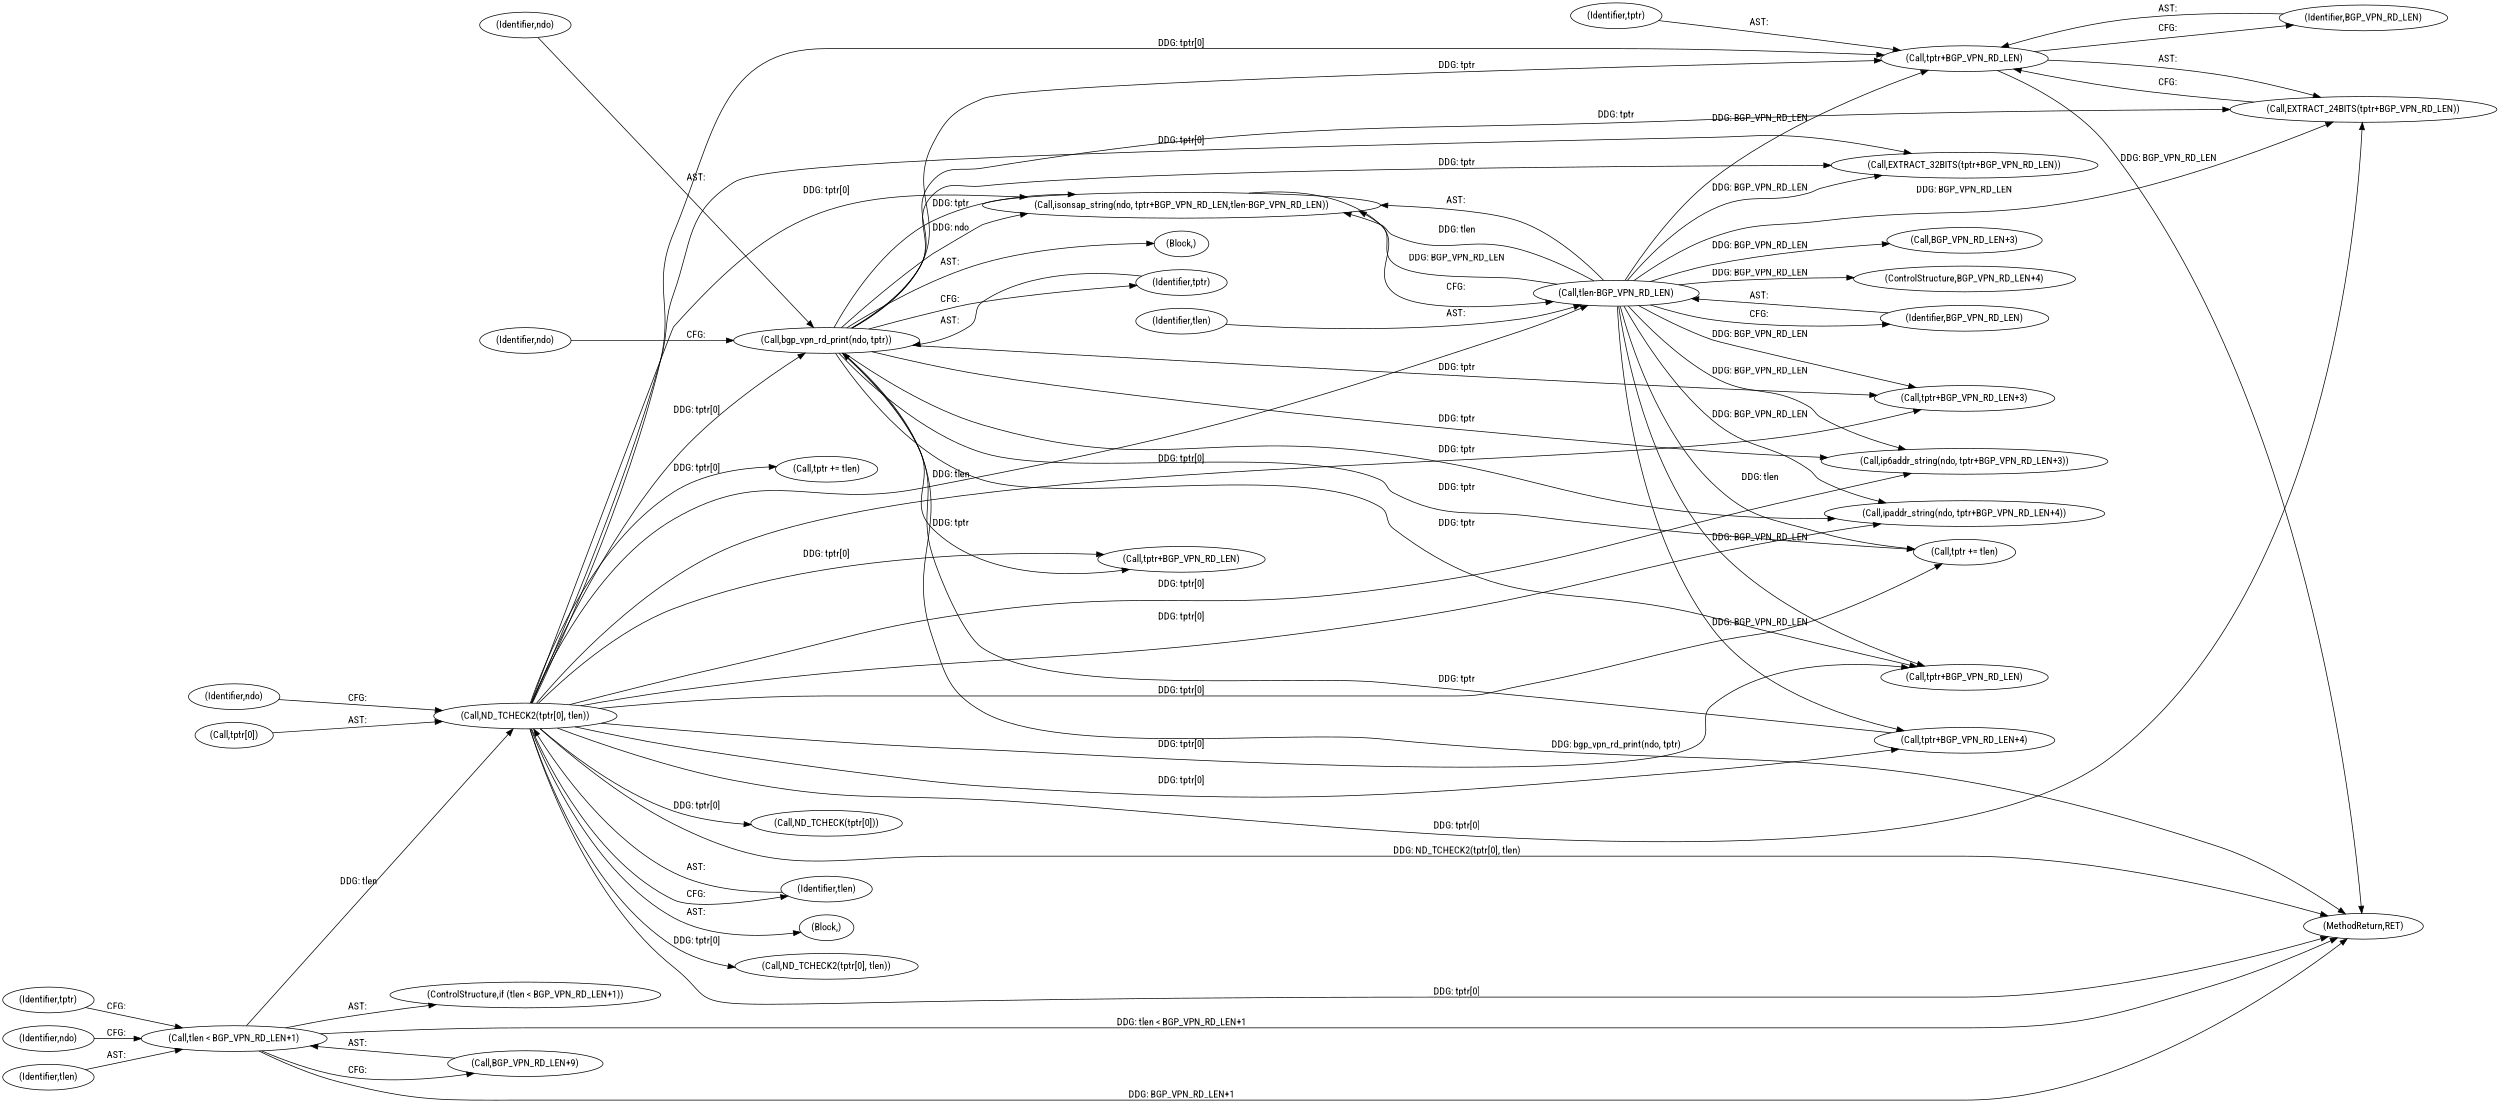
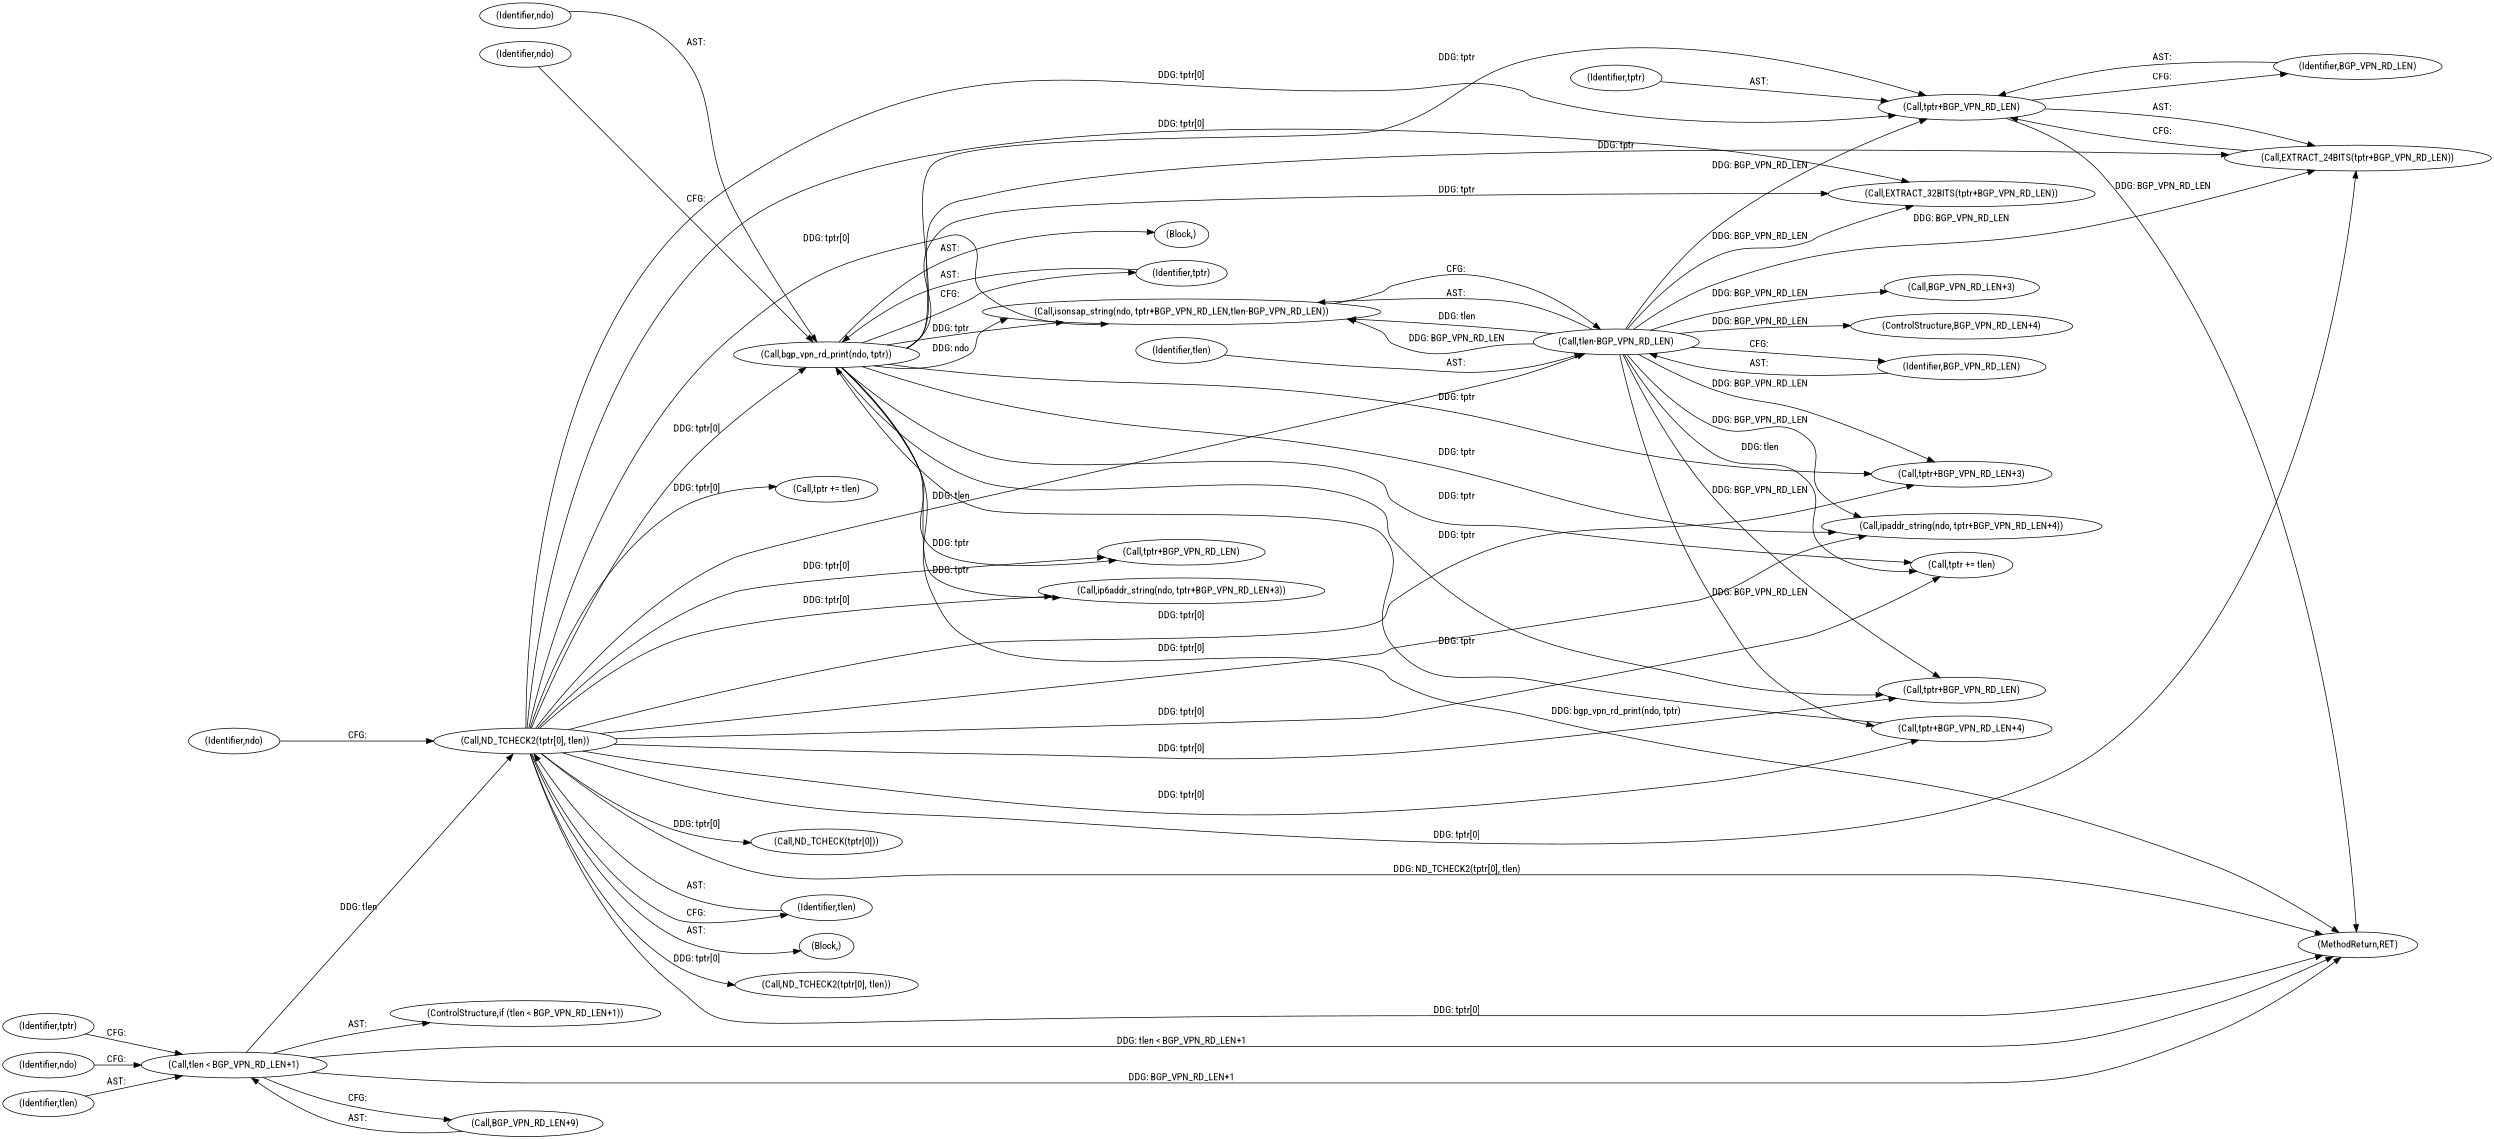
(1726, 383) -> none
(234, 735) -> none
